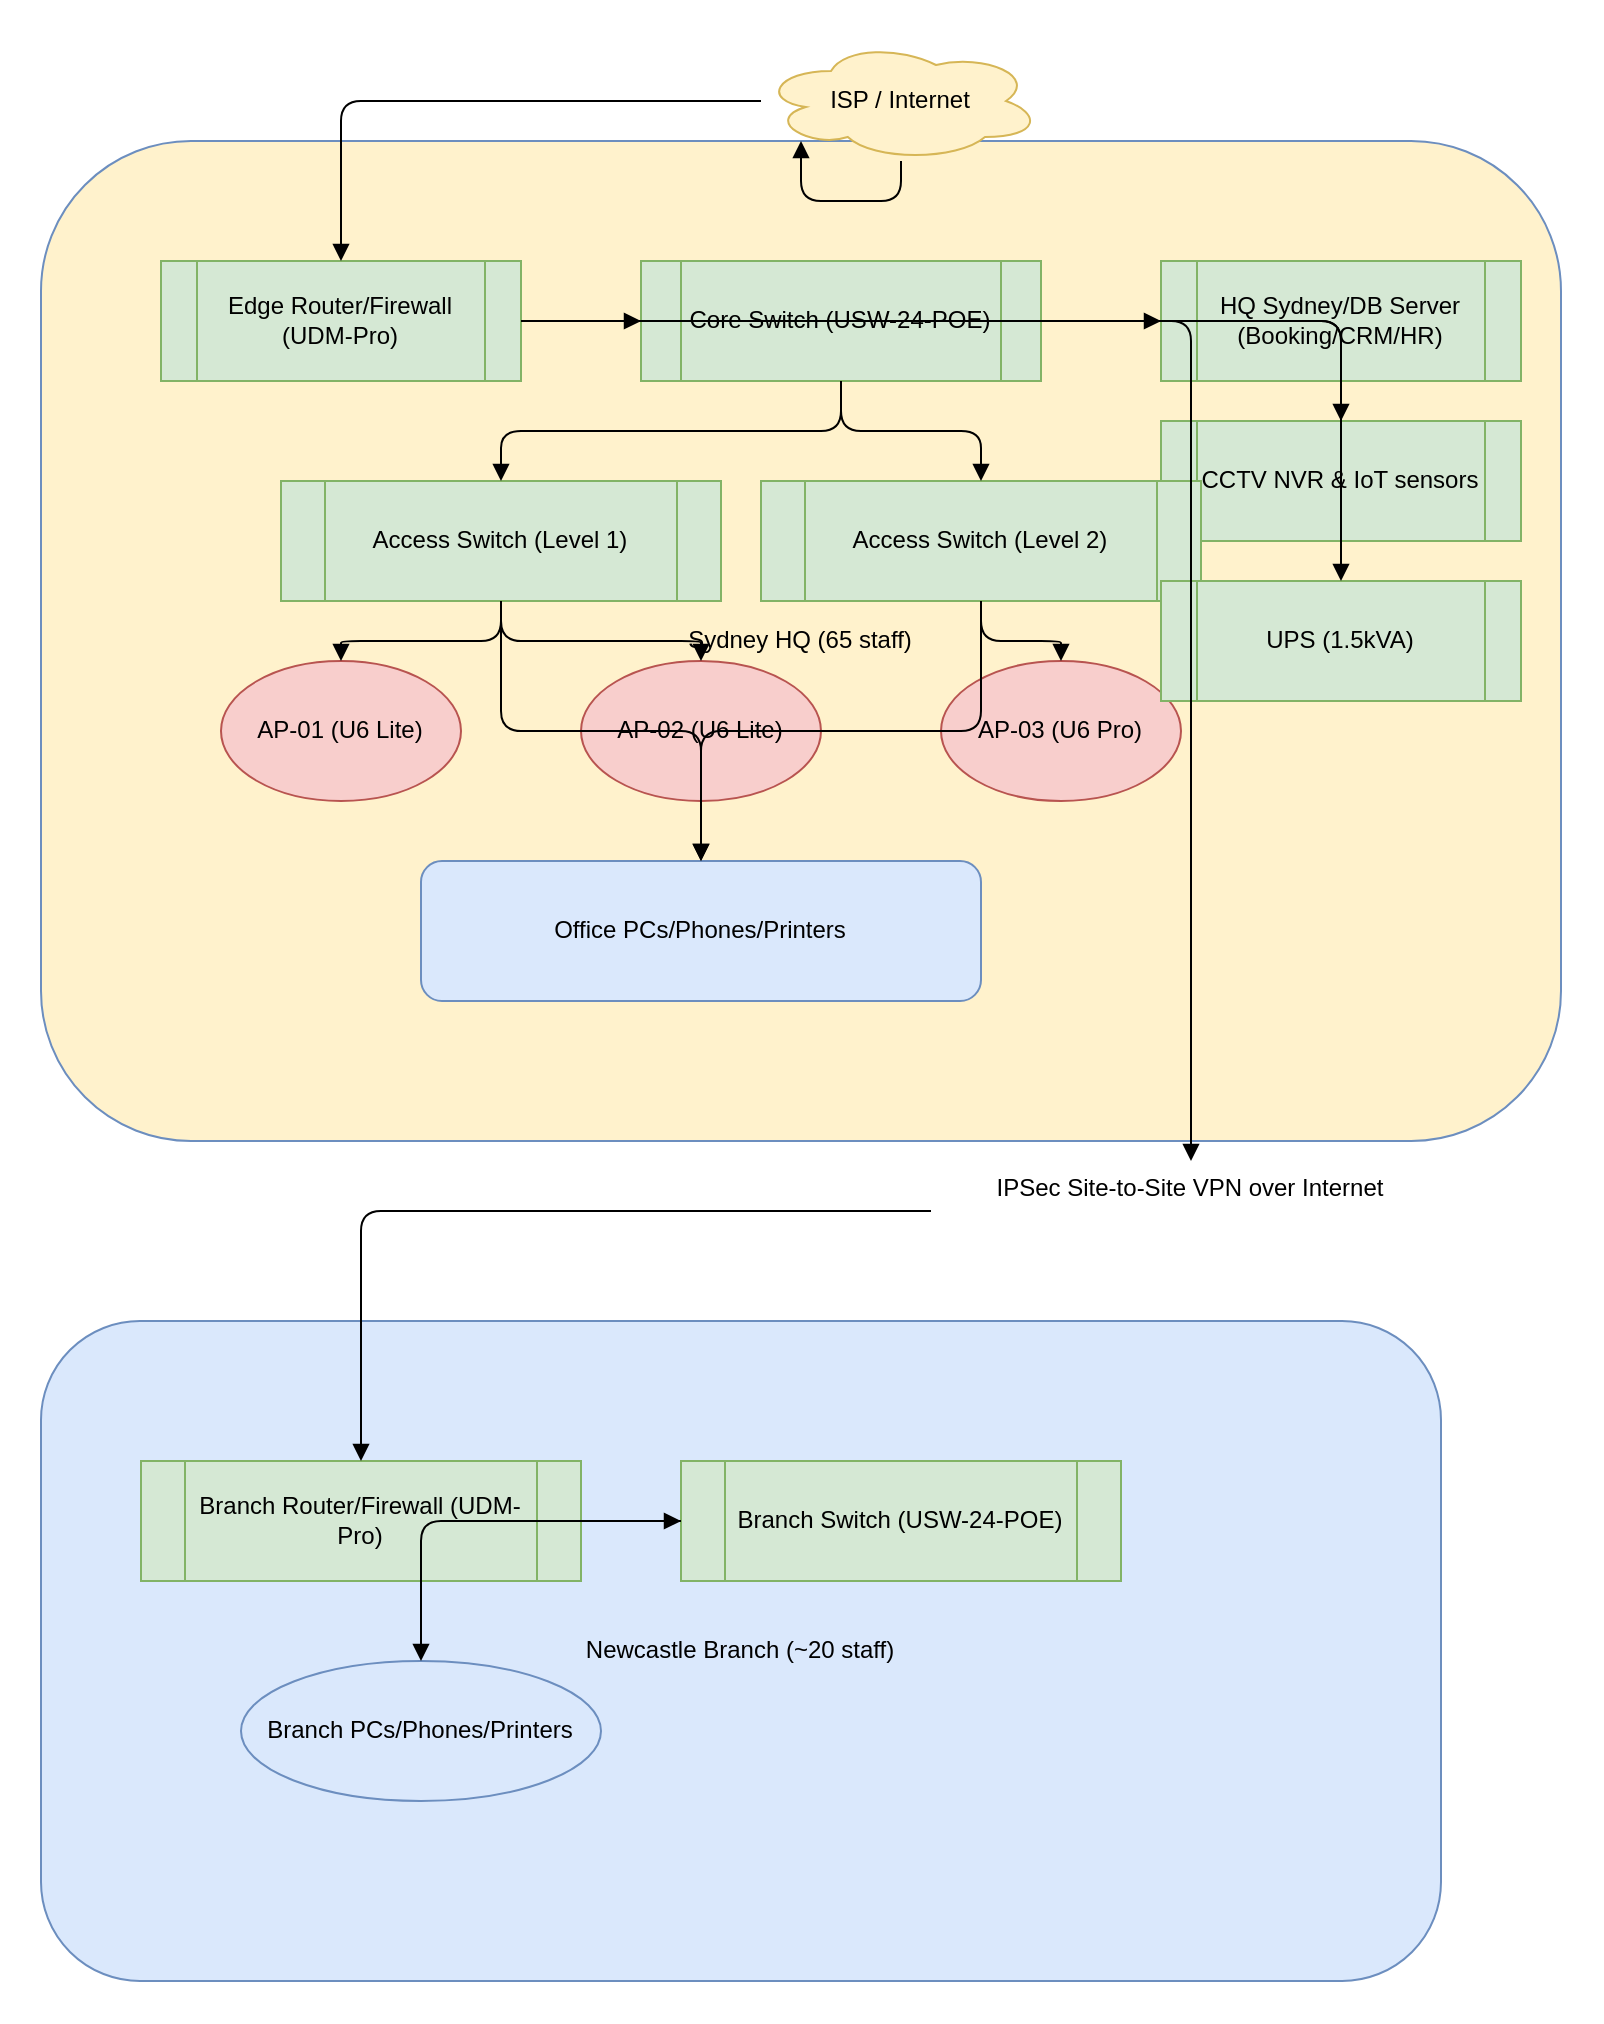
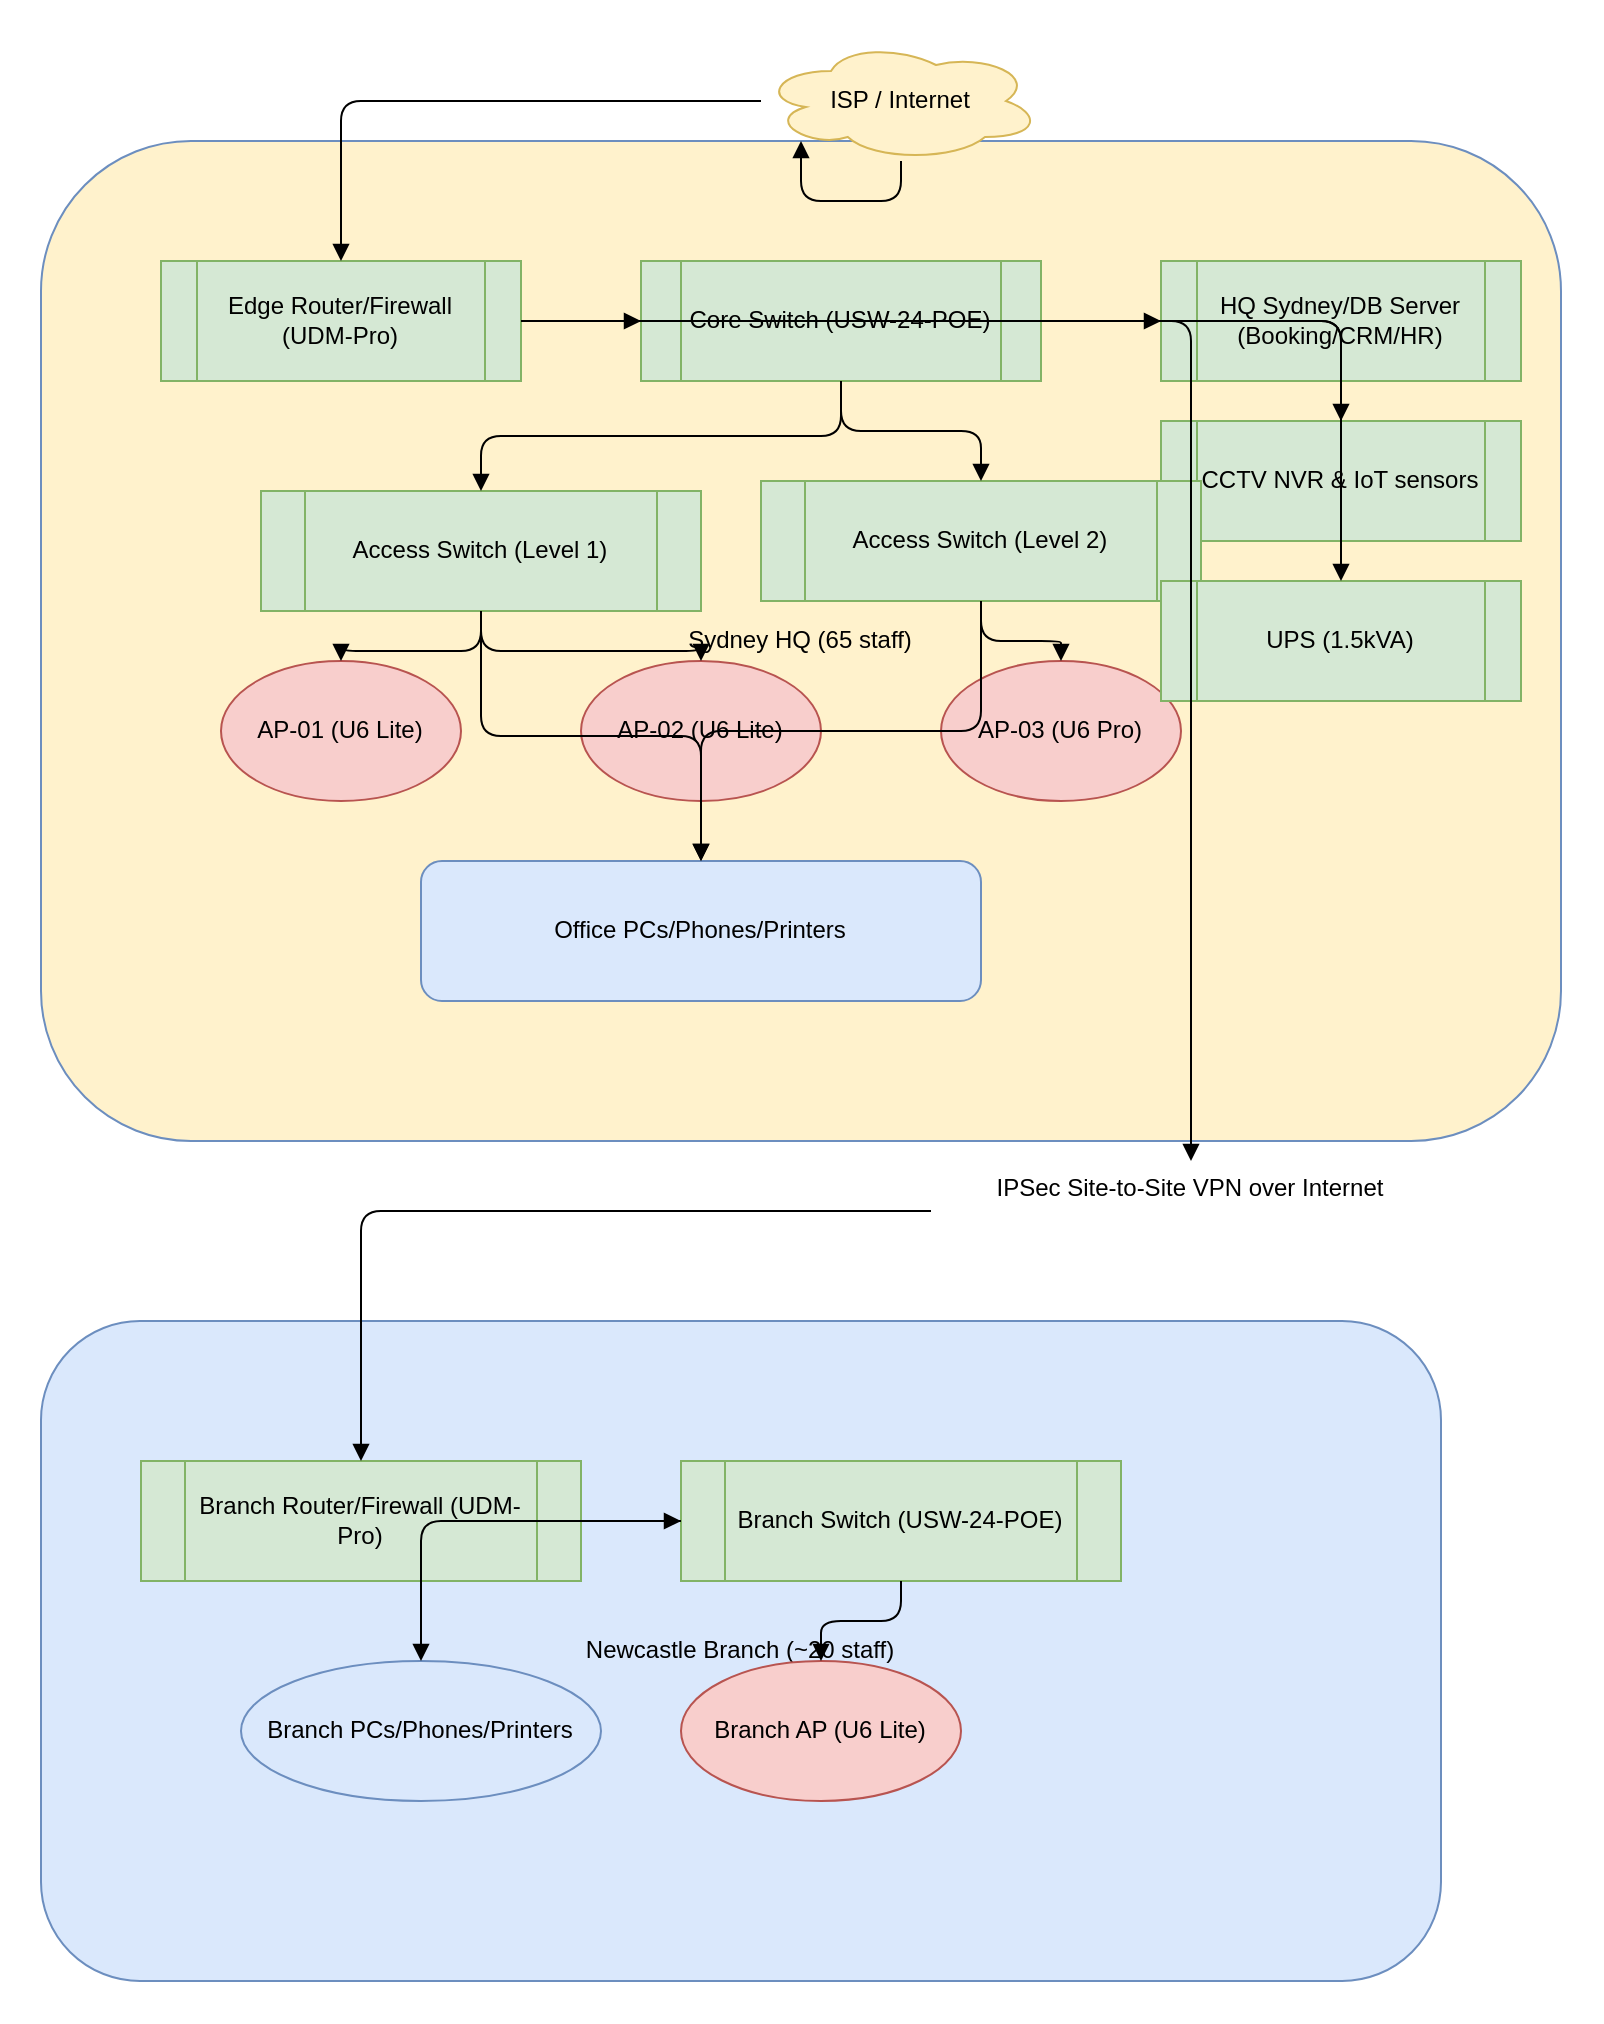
(501, 541) -> (481, 551)
none -> (867, 1621)
none -> (821, 1731)
